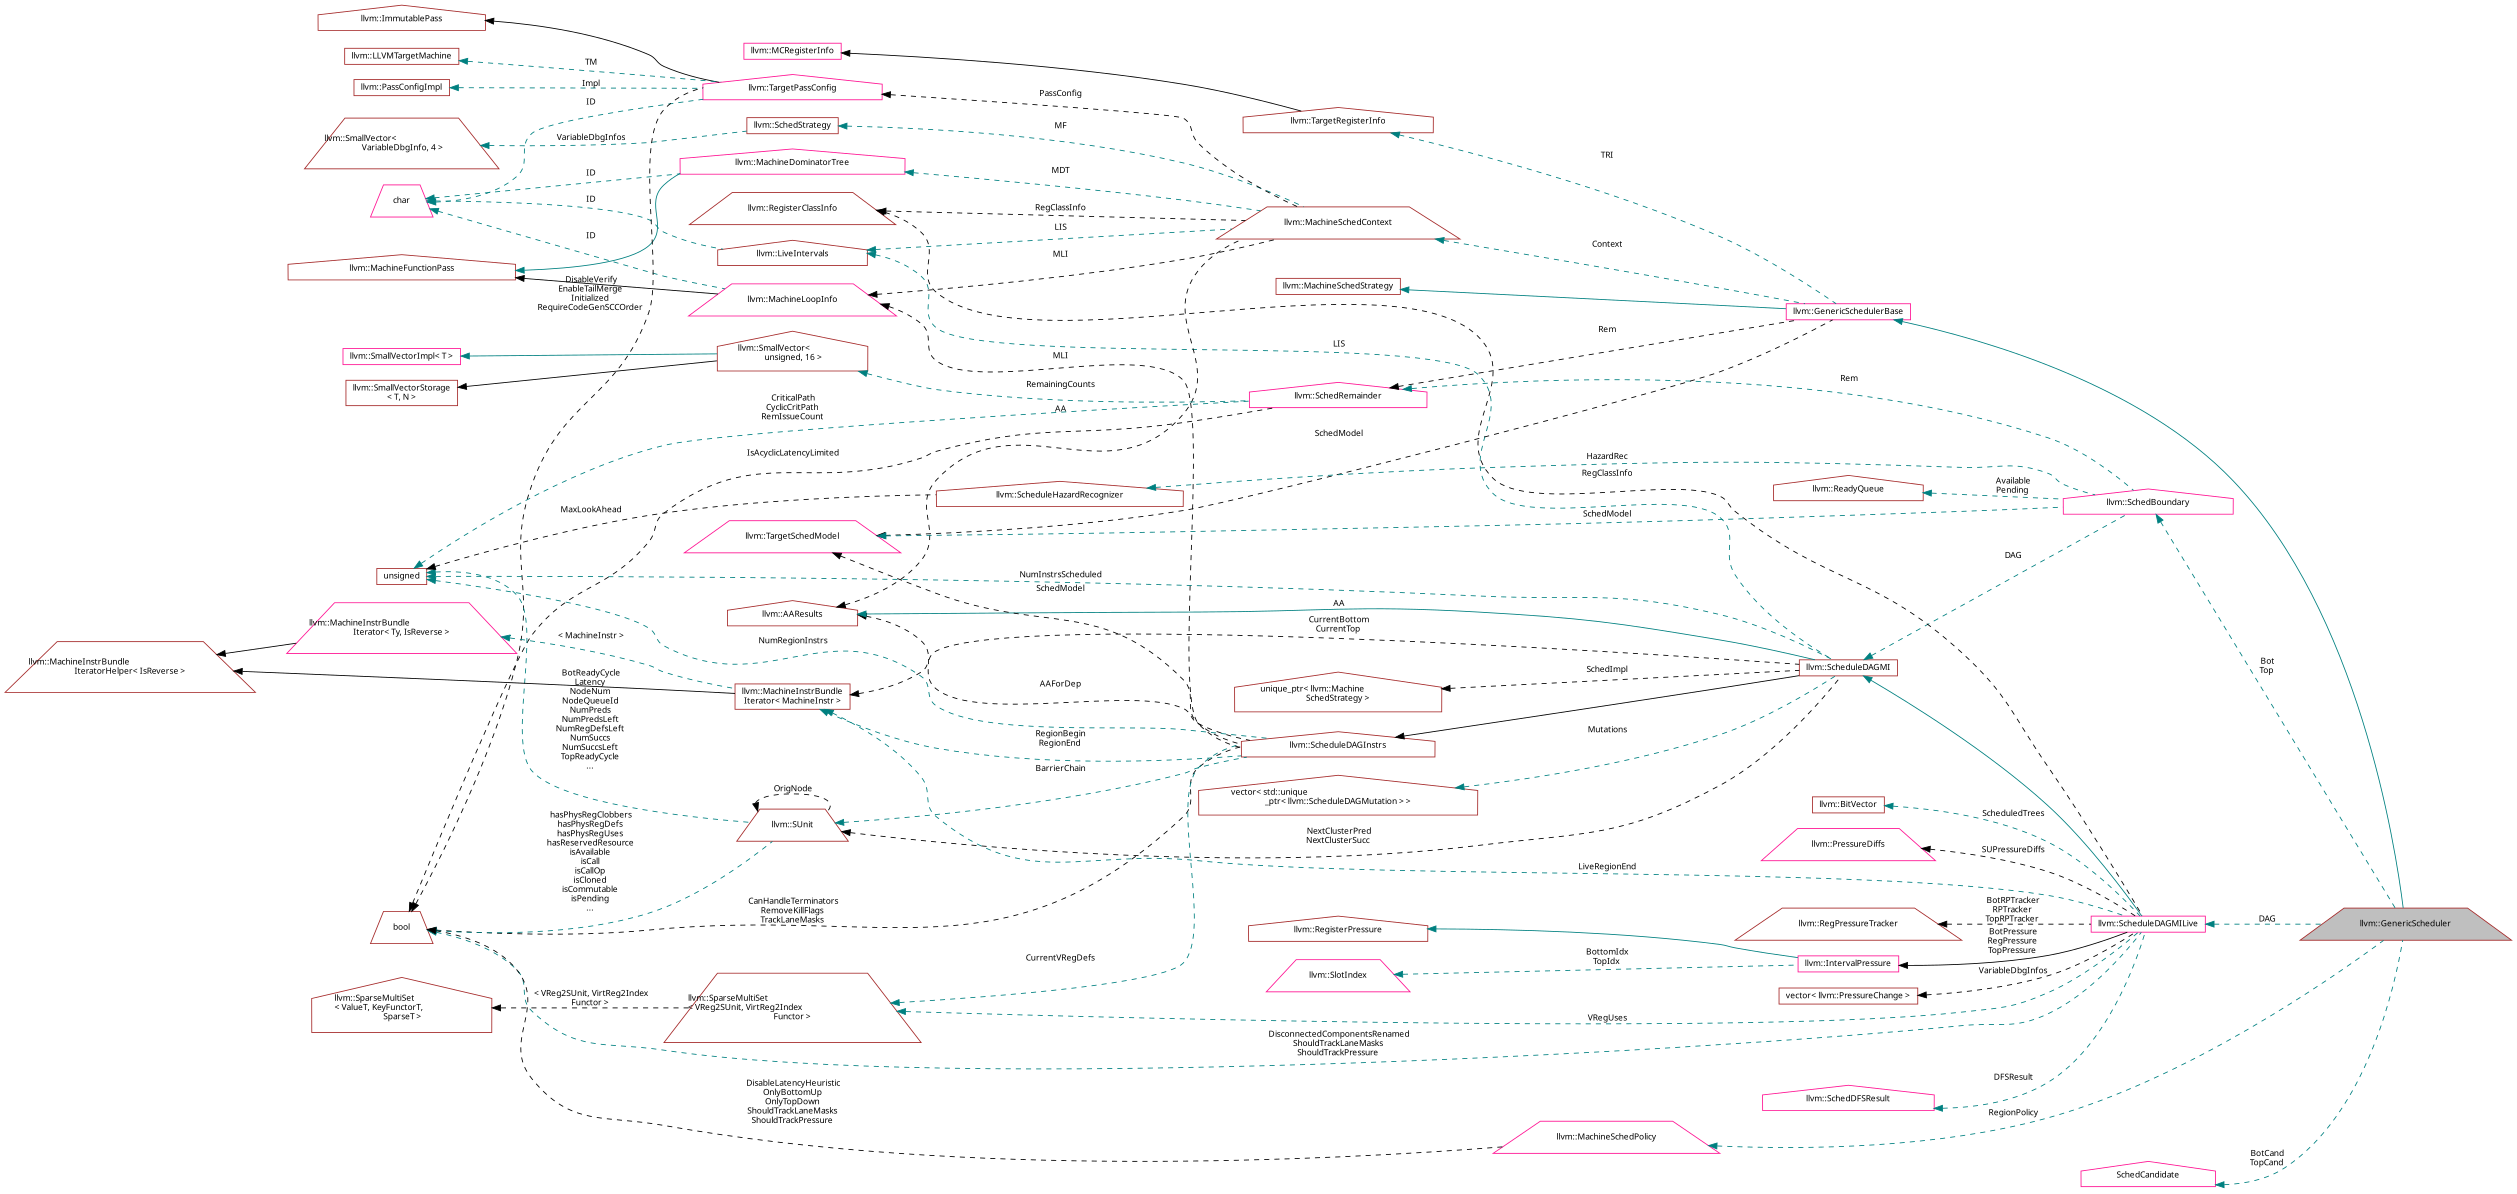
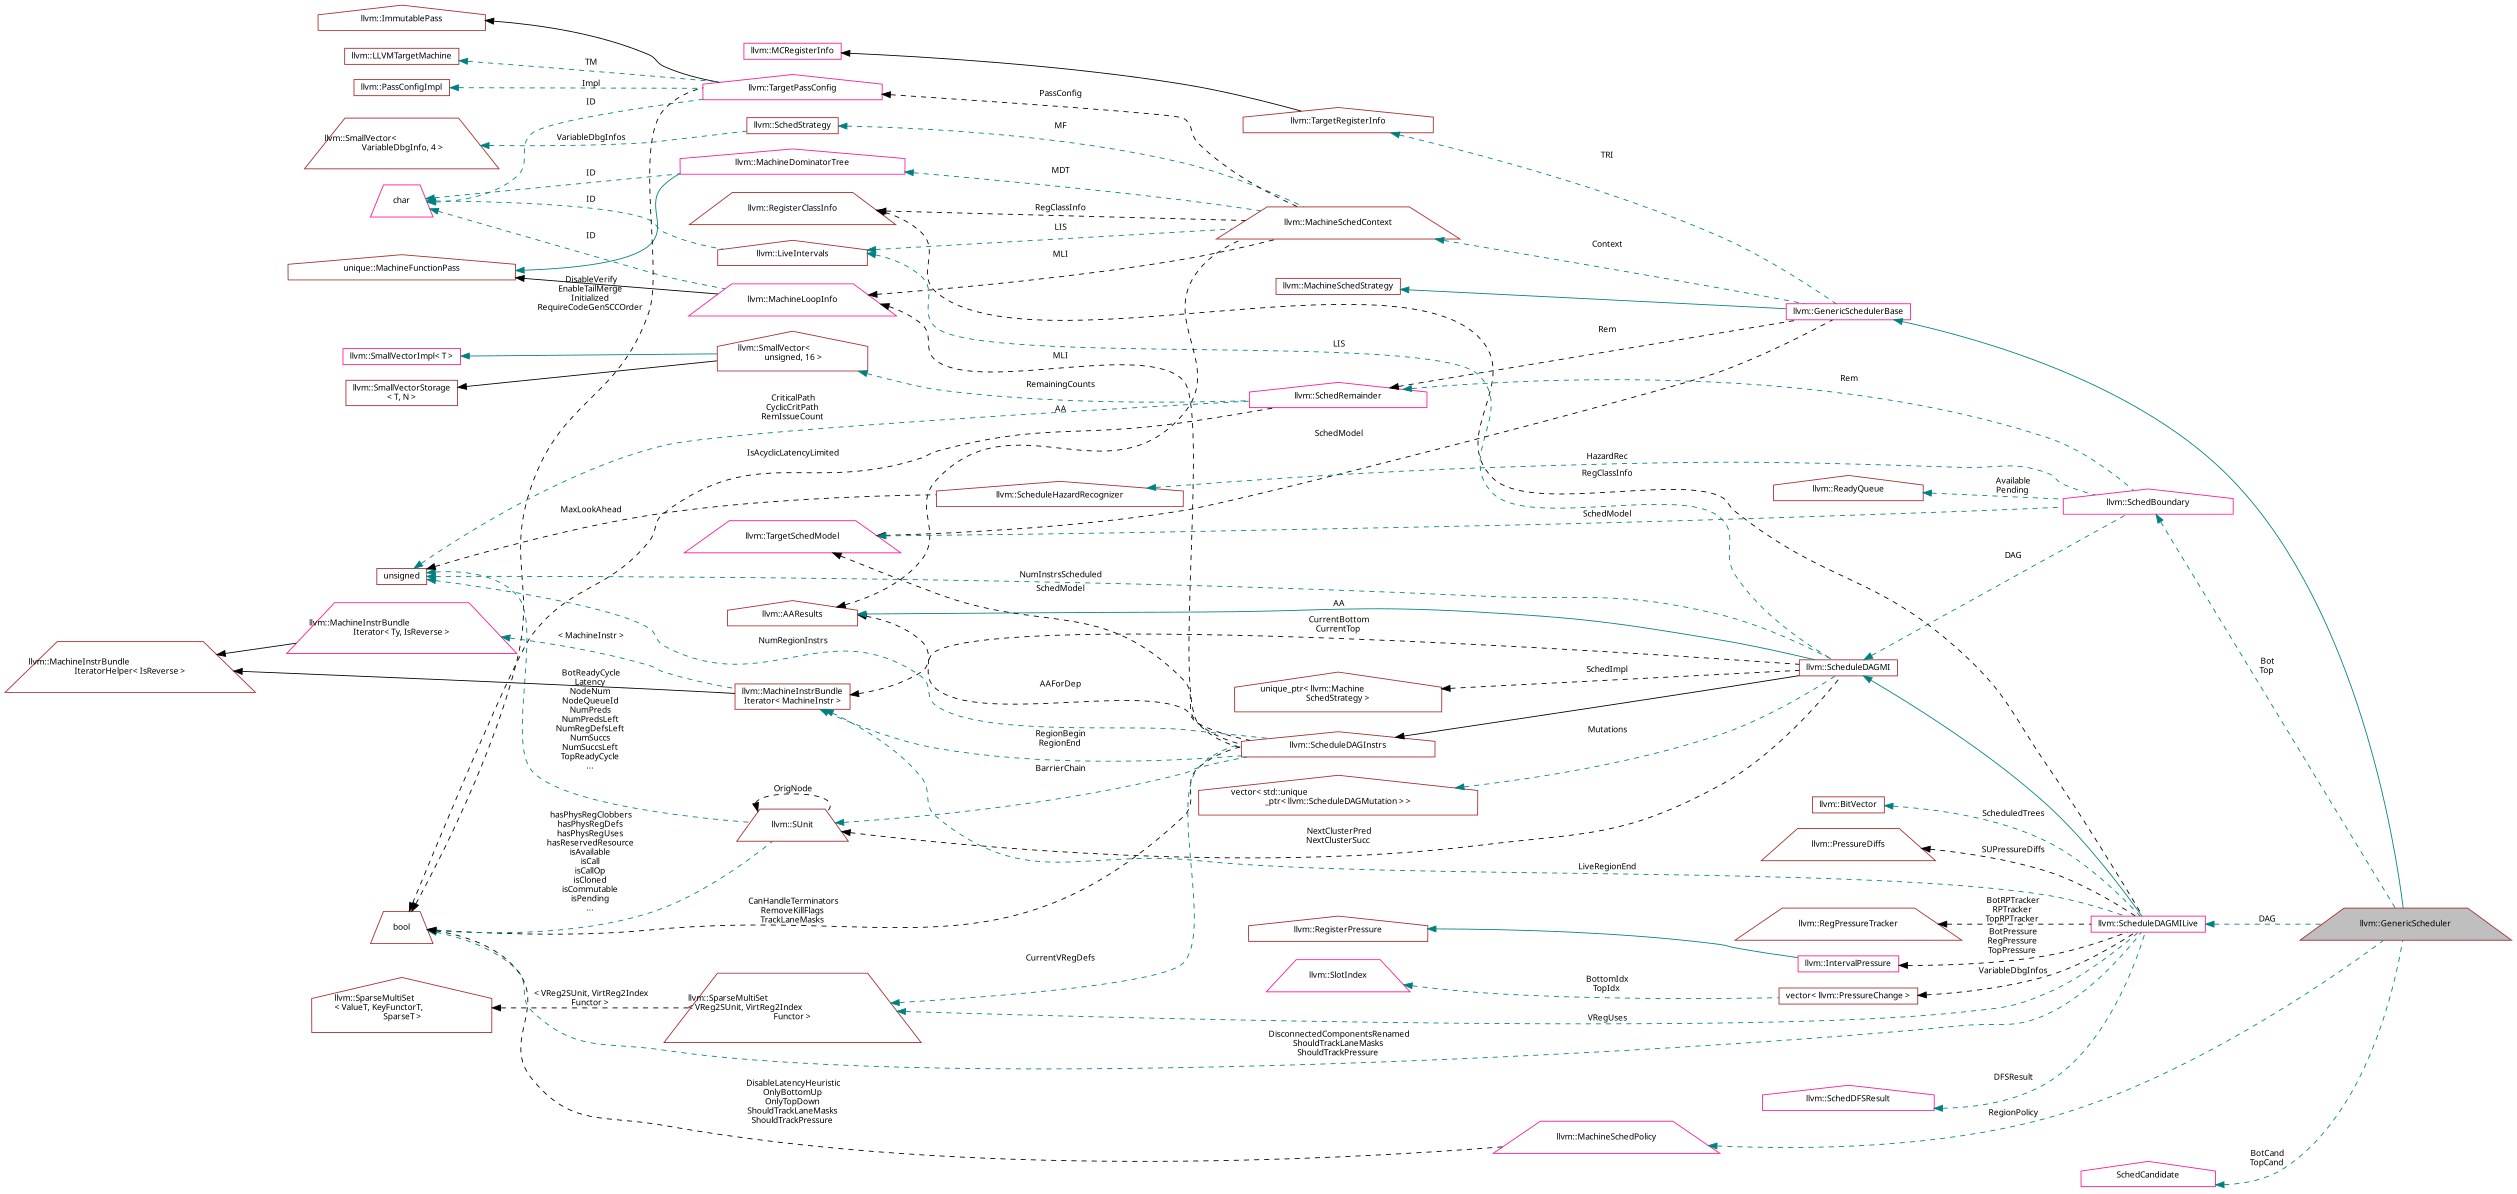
(402, 269) -> (402, 269)
(1848, 845) -> (1848, 845)
(2019, 960) -> (2019, 960)
(1600, 970) -> (1595, 998)
